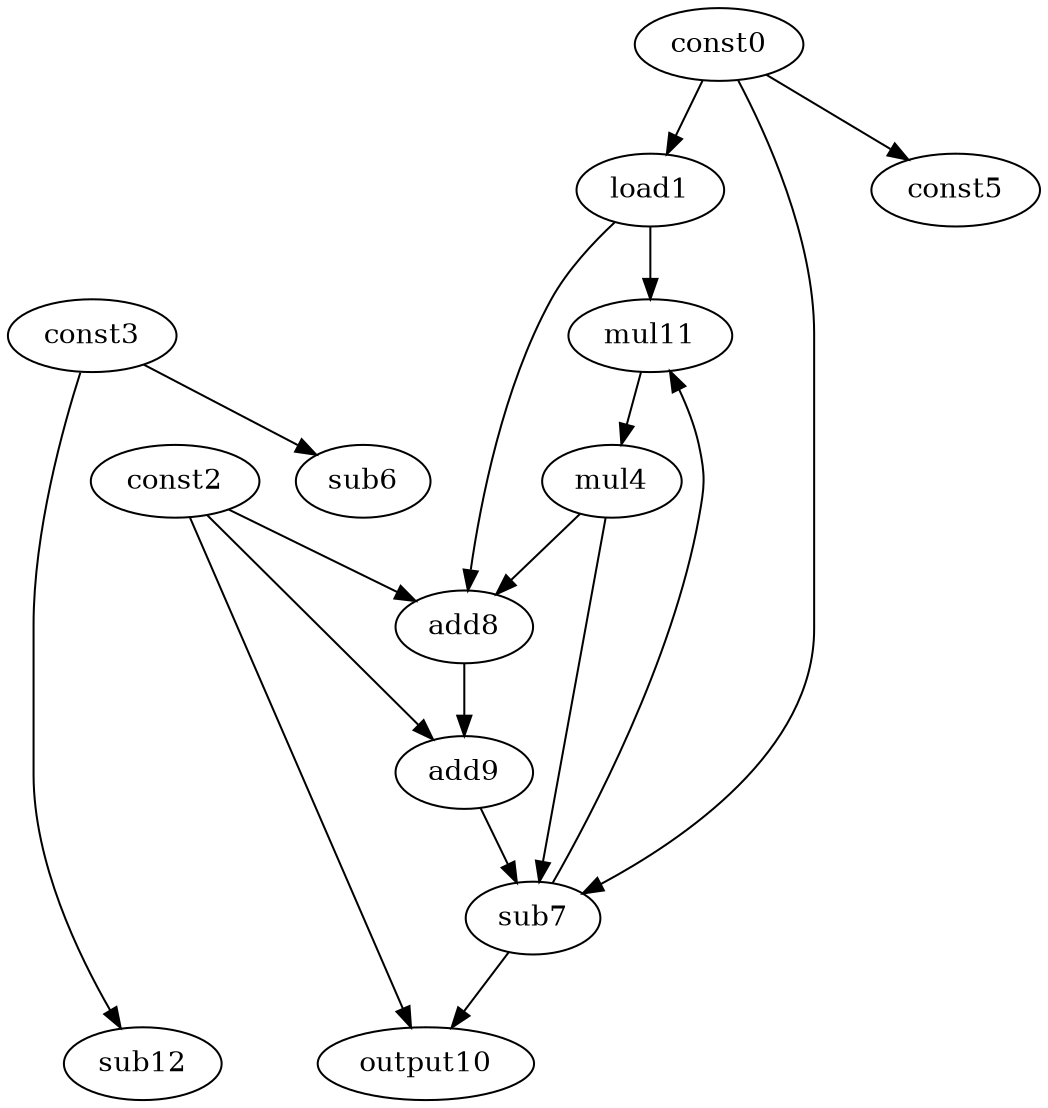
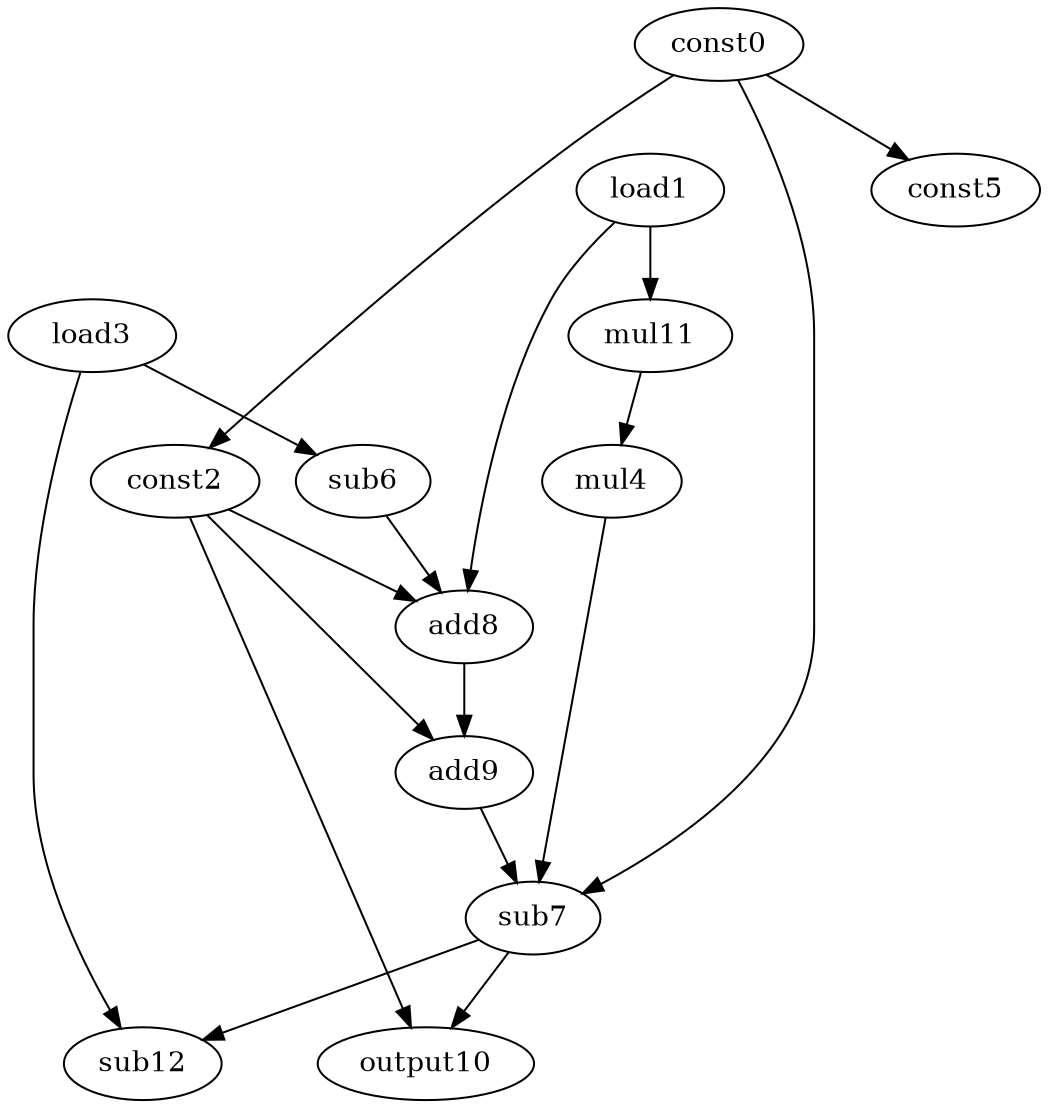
(689, 108) -> (442, 246)
(92, 336) -> (92, 336)
(545, 547) -> (408, 546)
(664, 644) -> (351, 986)
